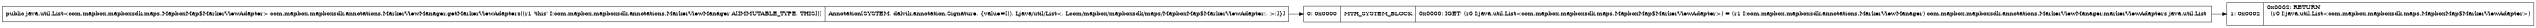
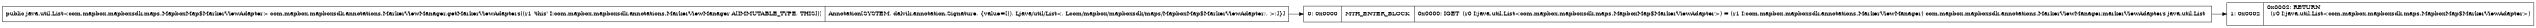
(1378, 14) -> (1377, 14)
